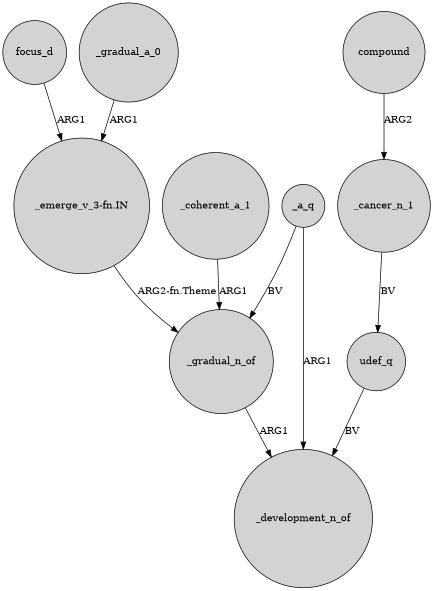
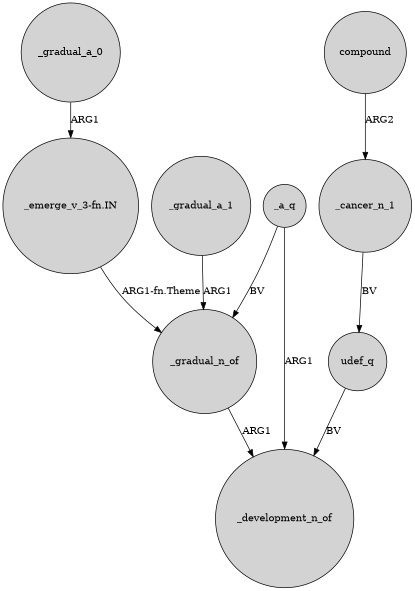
(35, 52) -> none
(216, 206) -> (201, 206)
(177, 292) -> (161, 292)
